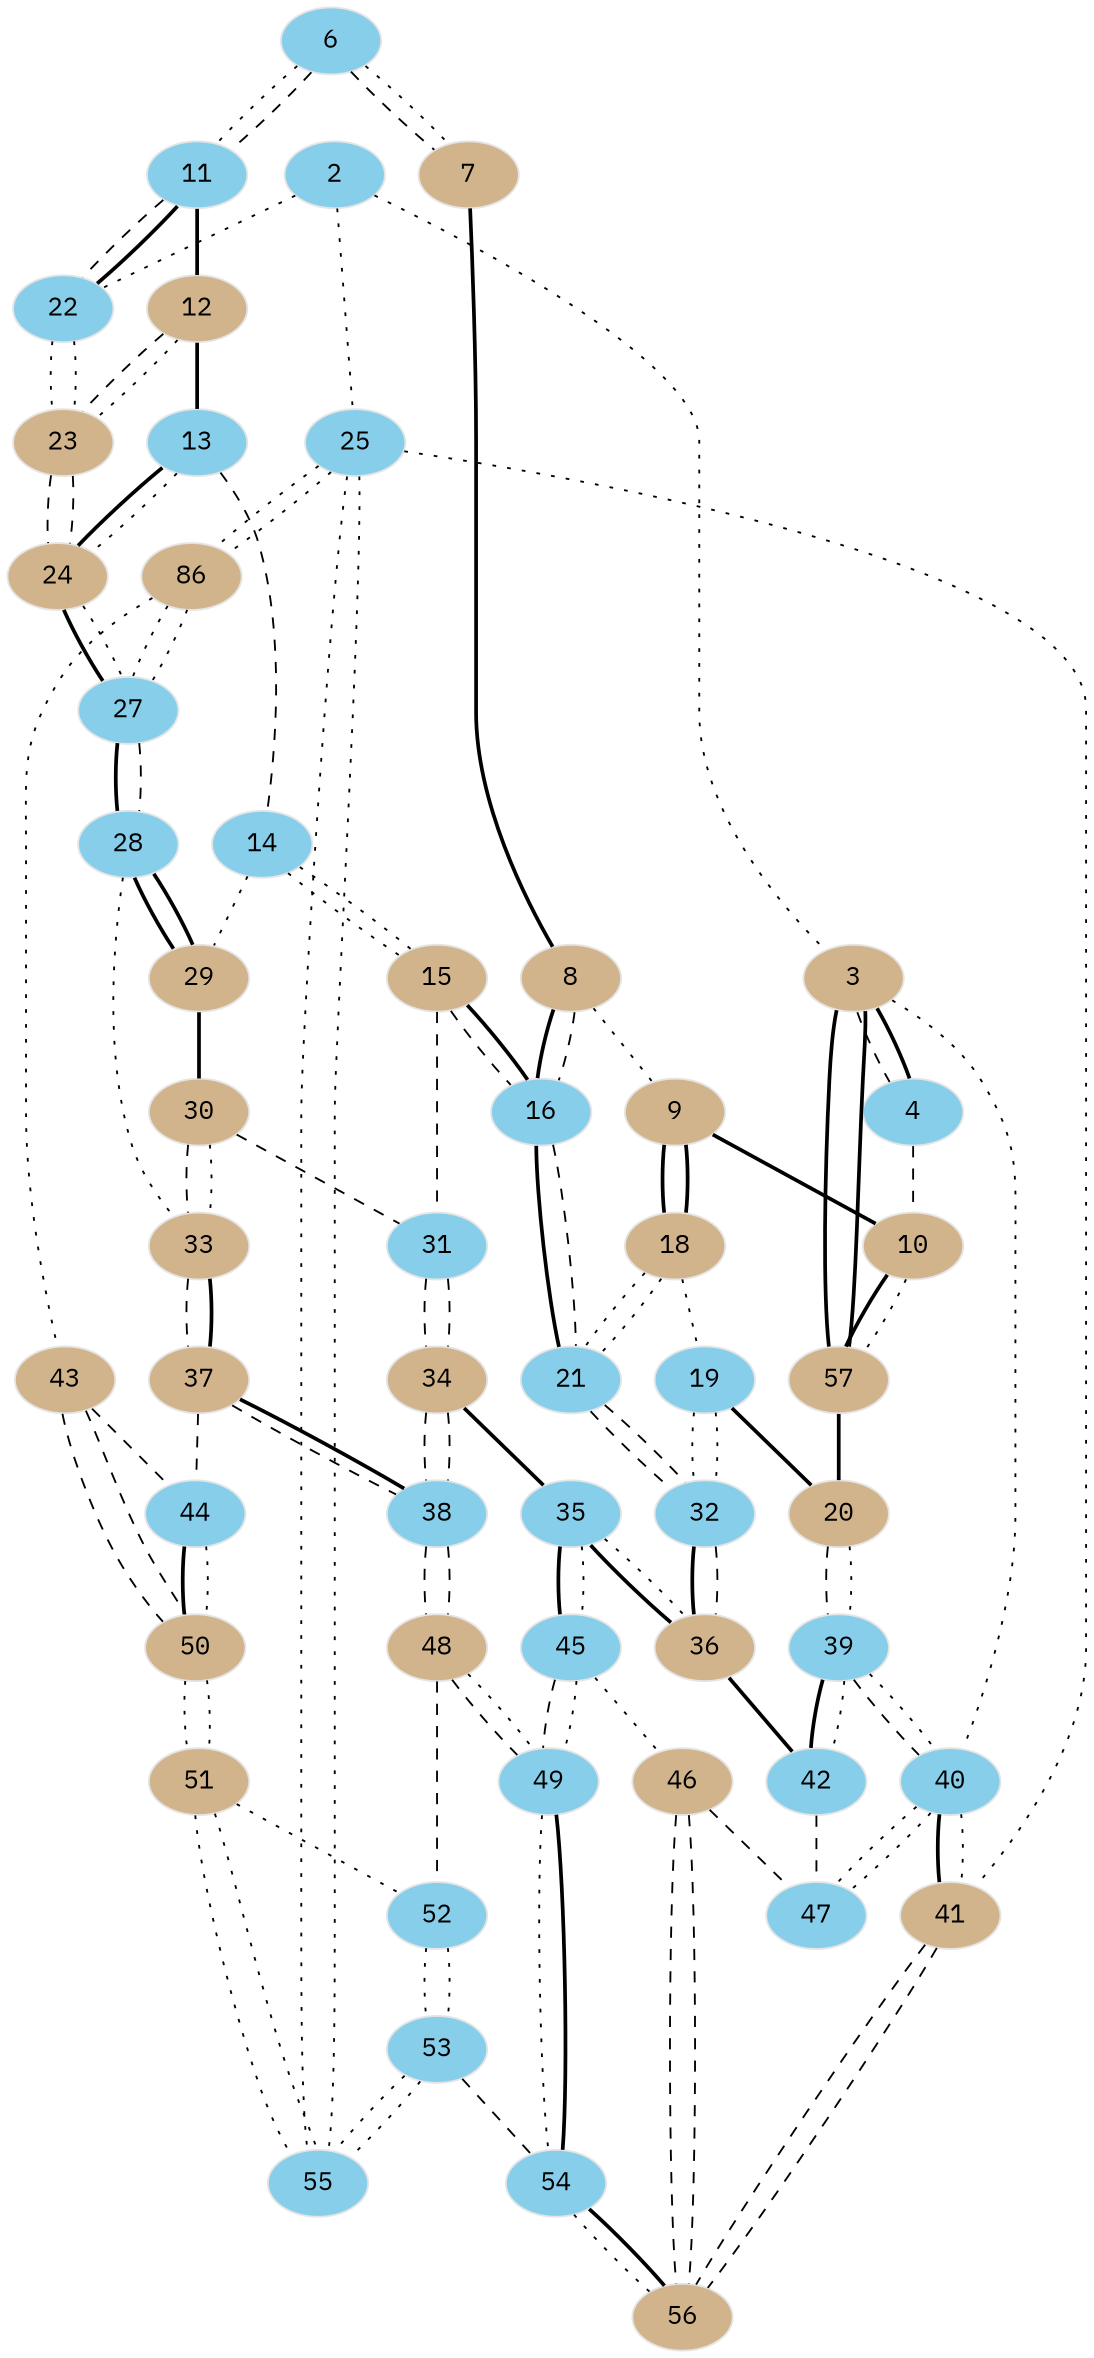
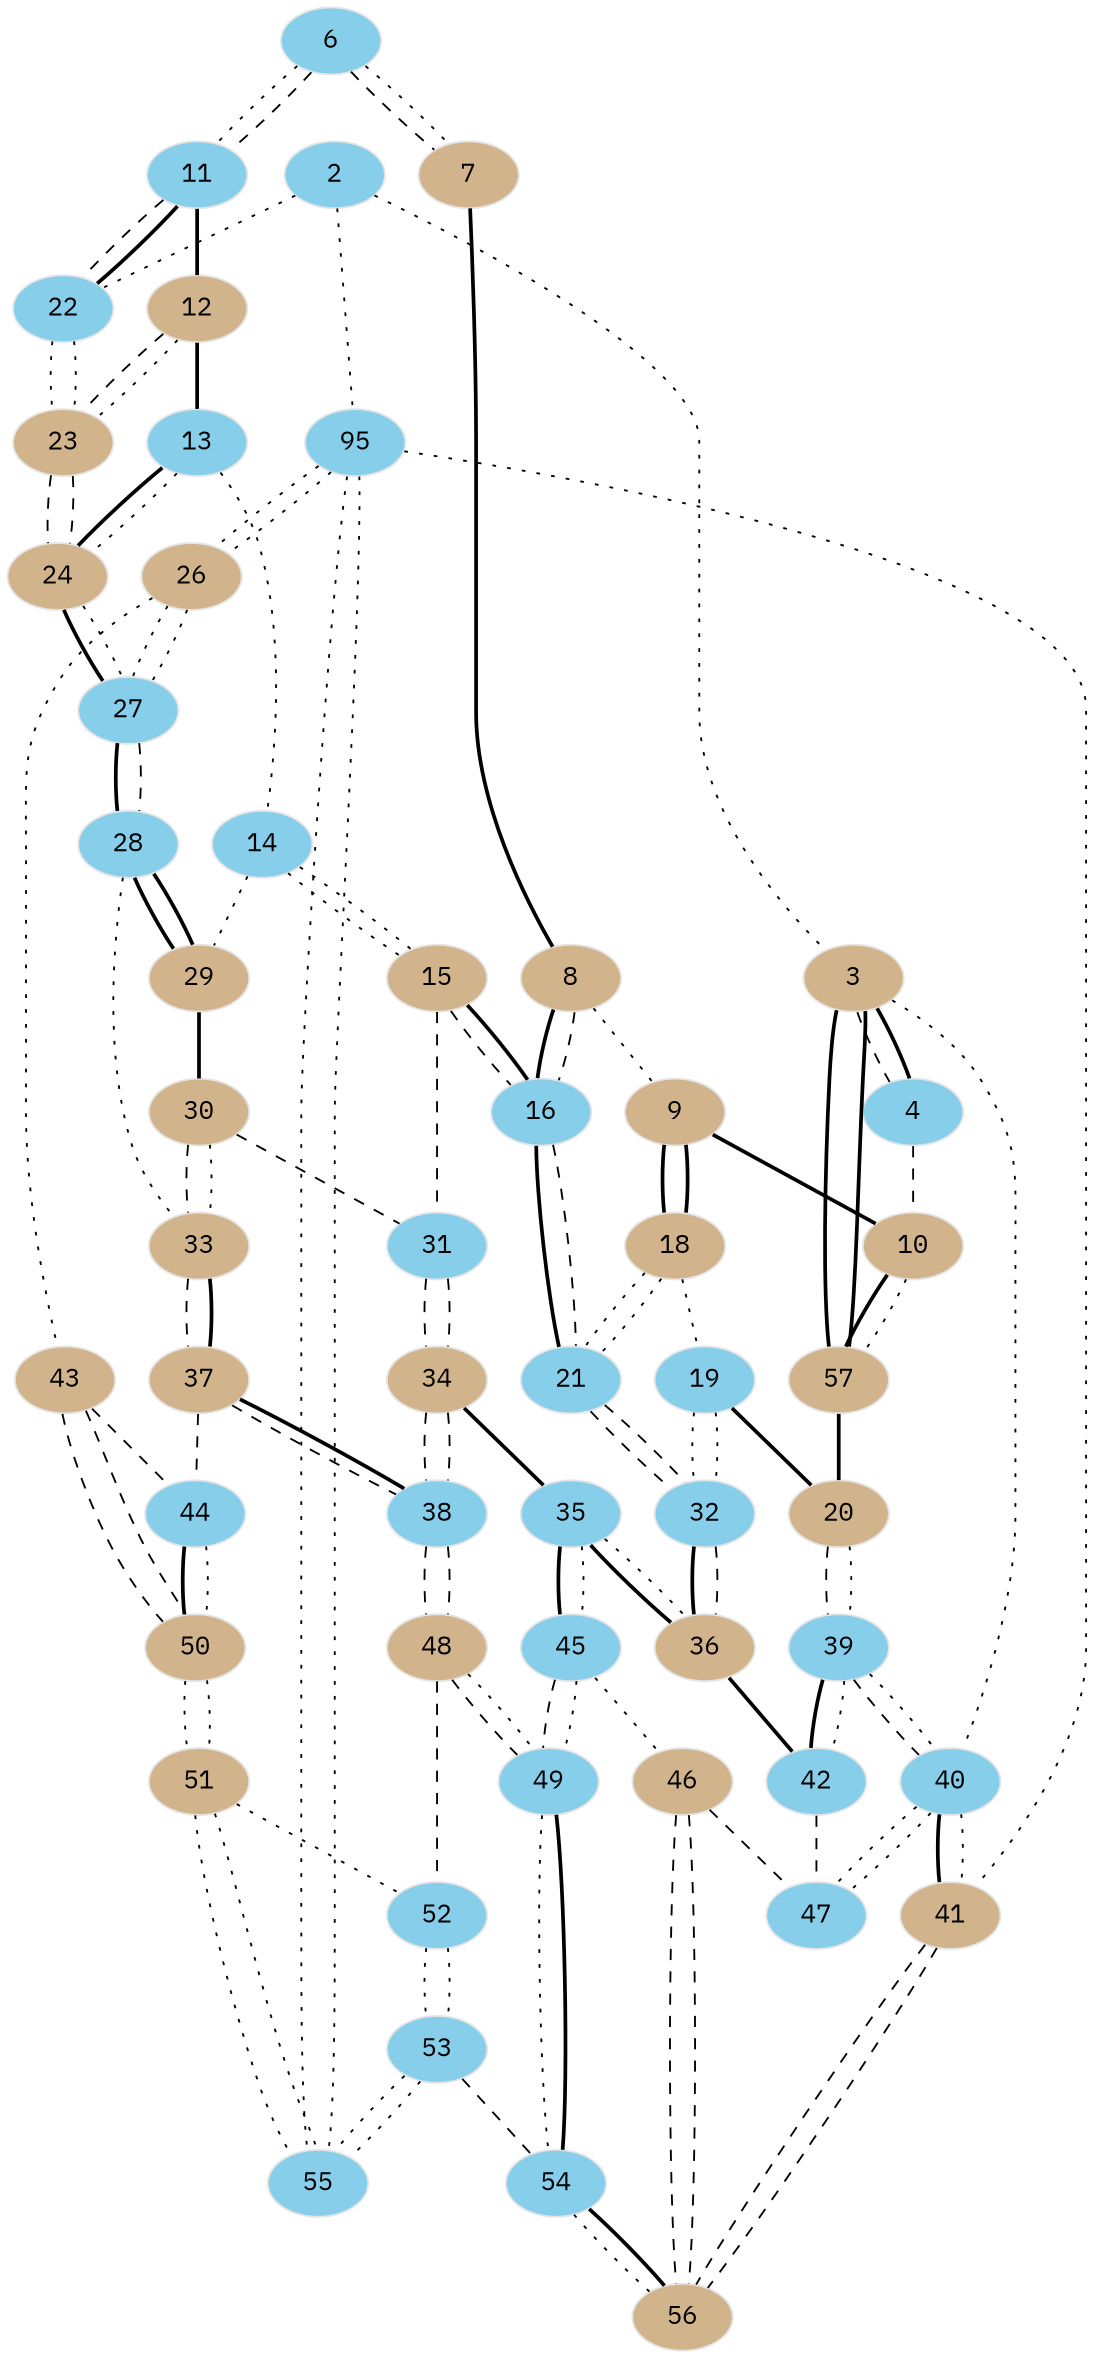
(355, 443) -> (355, 443)
(192, 577) -> (192, 577)
(274, 636) -> (274, 636)
